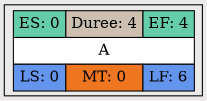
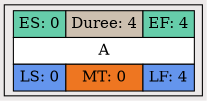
(169, 77) -> (169, 77)
